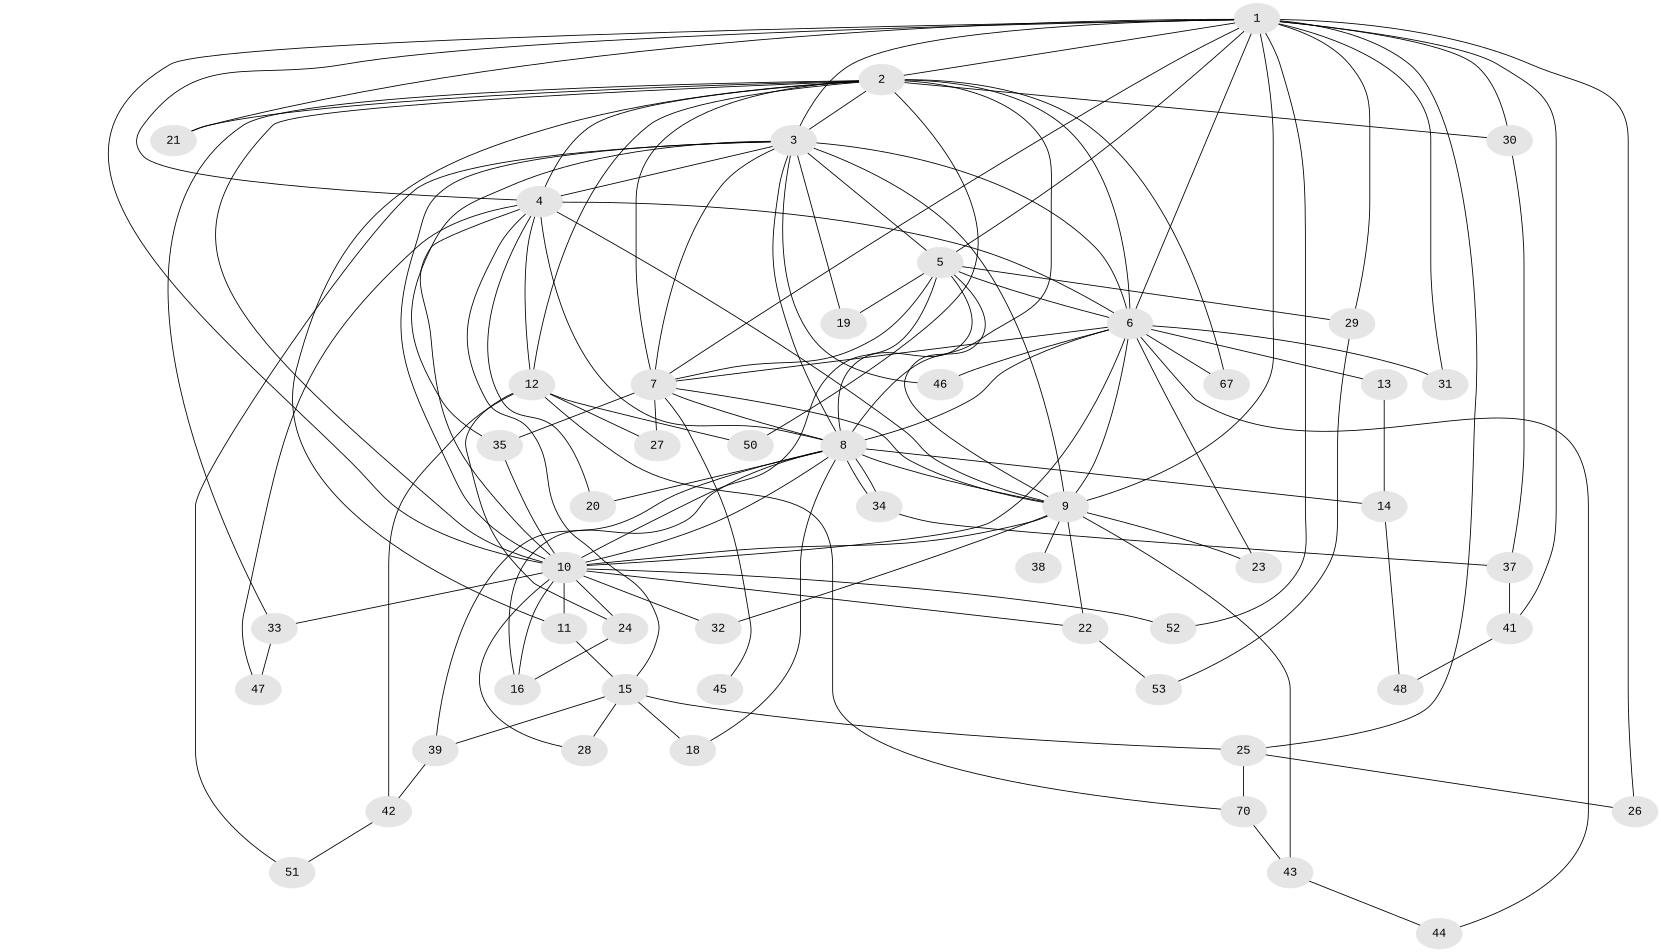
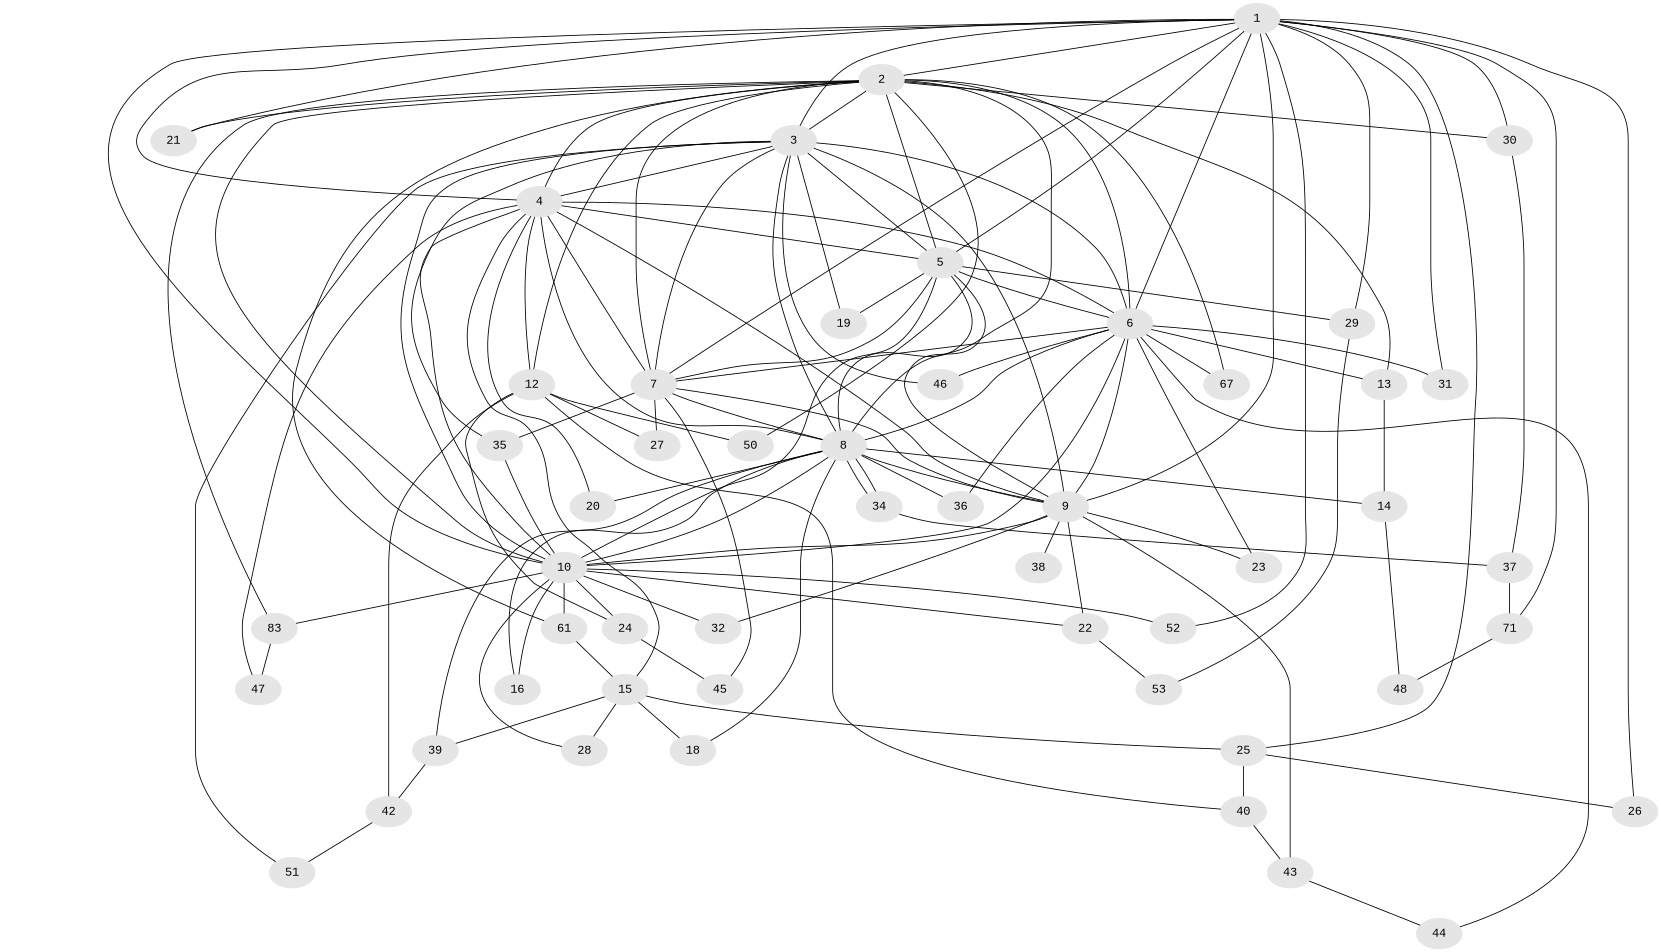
none -> (1185, 153)
none -> (911, 171)
none -> (740, 232)
none -> (596, 294)
none -> (961, 507)
(274, 629) -> (274, 629)
(564, 629) -> (564, 629)
(1510, 629) -> (1510, 629)
(571, 659) -> (672, 659)
(1244, 812) -> (1244, 812)
